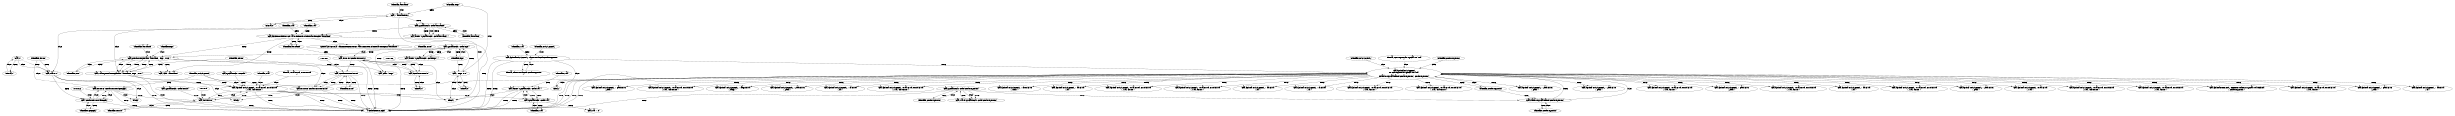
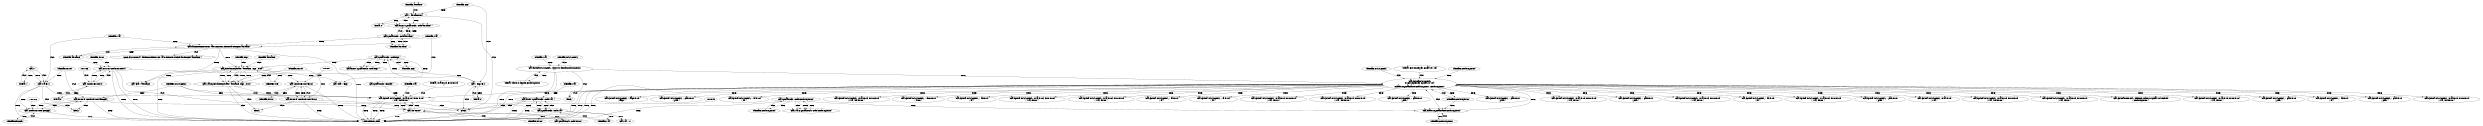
(414, 20) -> (414, 20)
(168, 65) -> (169, 75)
(190, 94) -> (493, 113)
